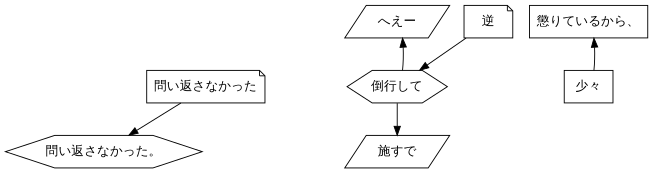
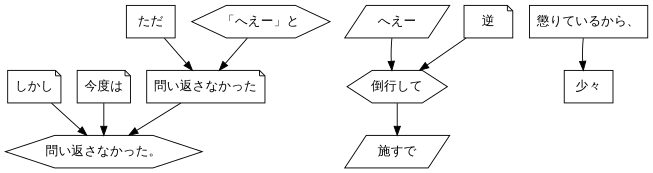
none -> (151, 22)
none -> (261, 22)
(403, 59) -> (391, 50)
(595, 59) -> (583, 50)
none -> (34, 87)
none -> (104, 87)
